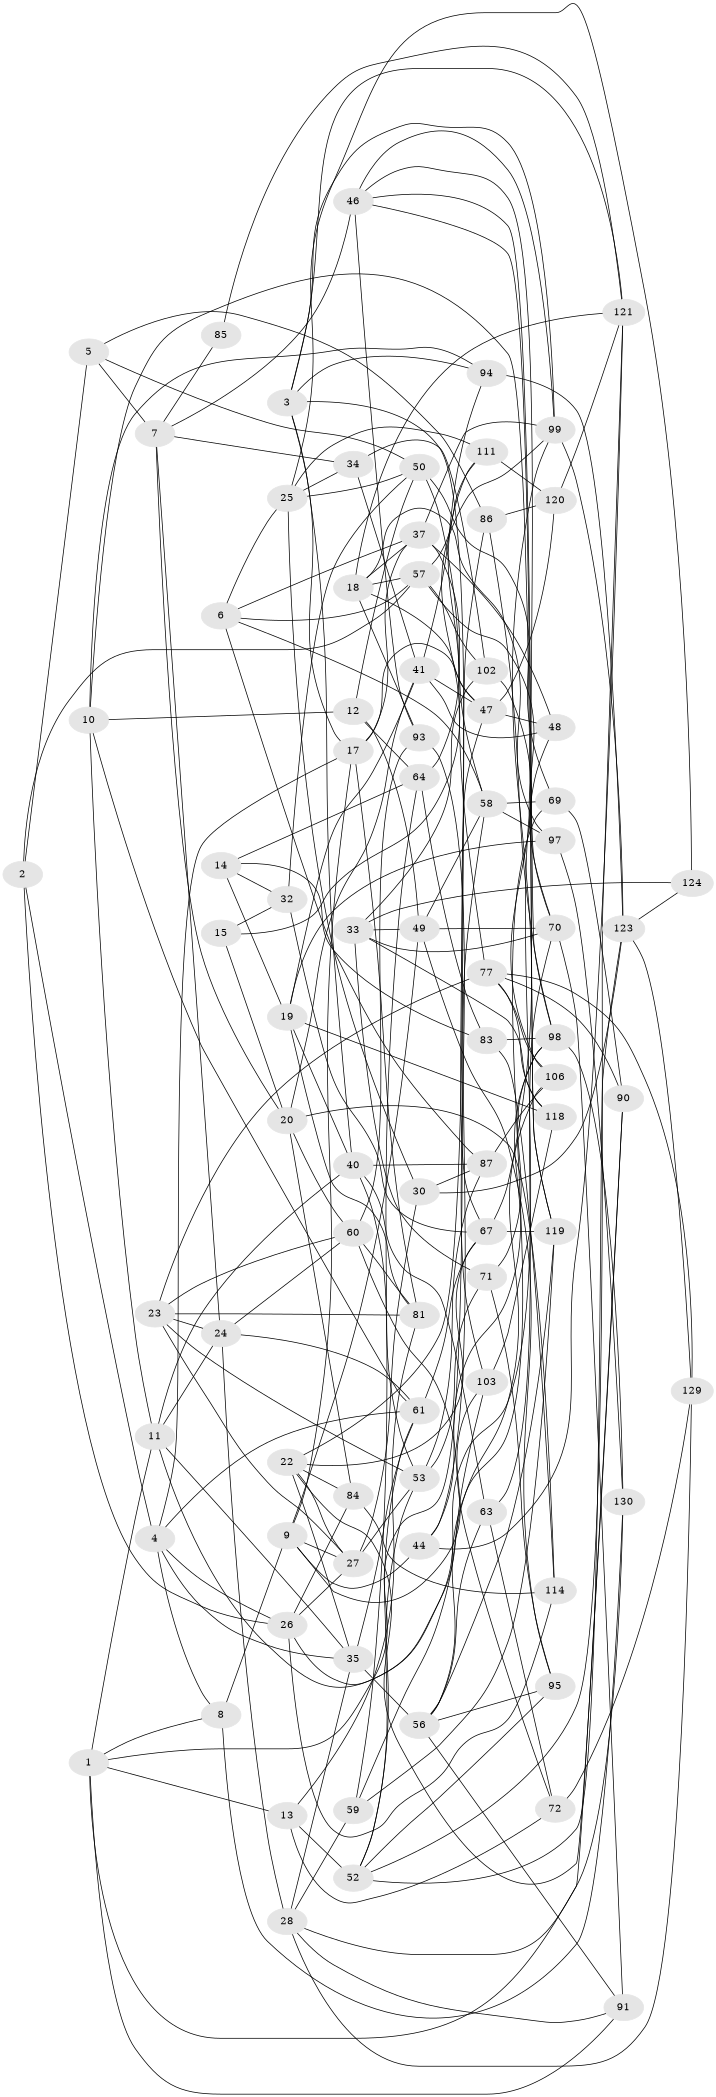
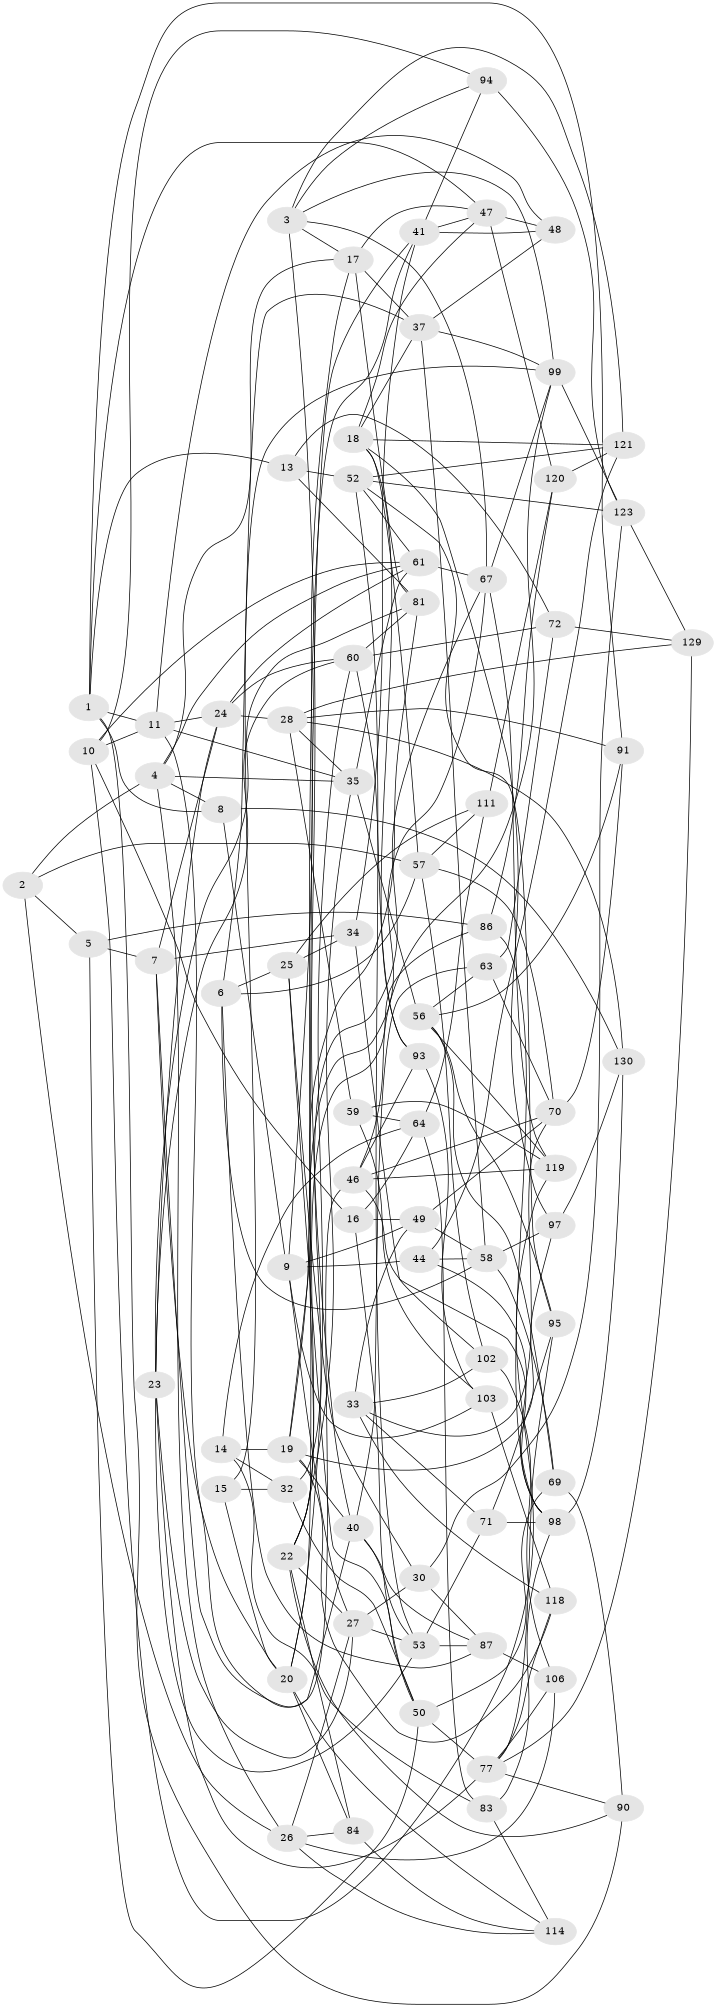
(221, 335) -> none
(353, 711) -> (353, 1220)
(692, 883) -> none
(497, 1115) -> (535, 1454)
